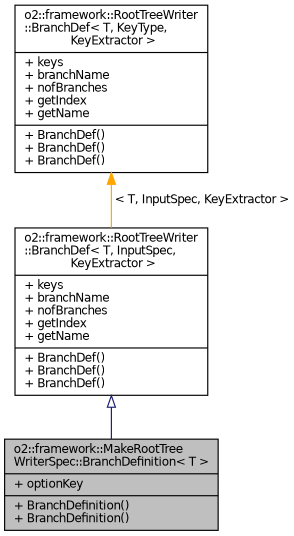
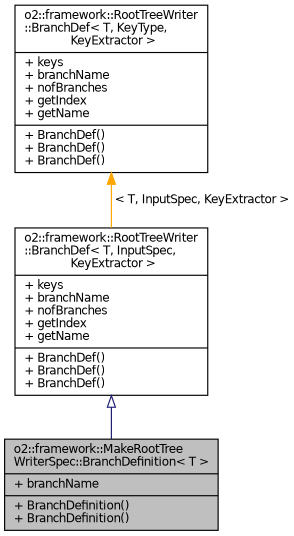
(49, 484) -> (57, 484)
